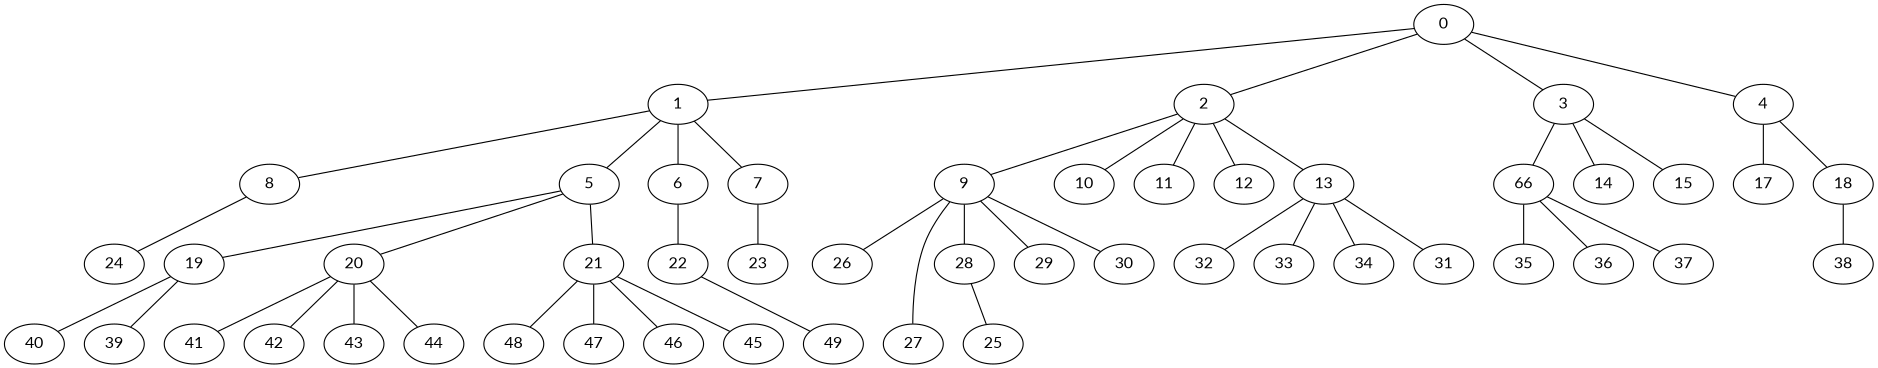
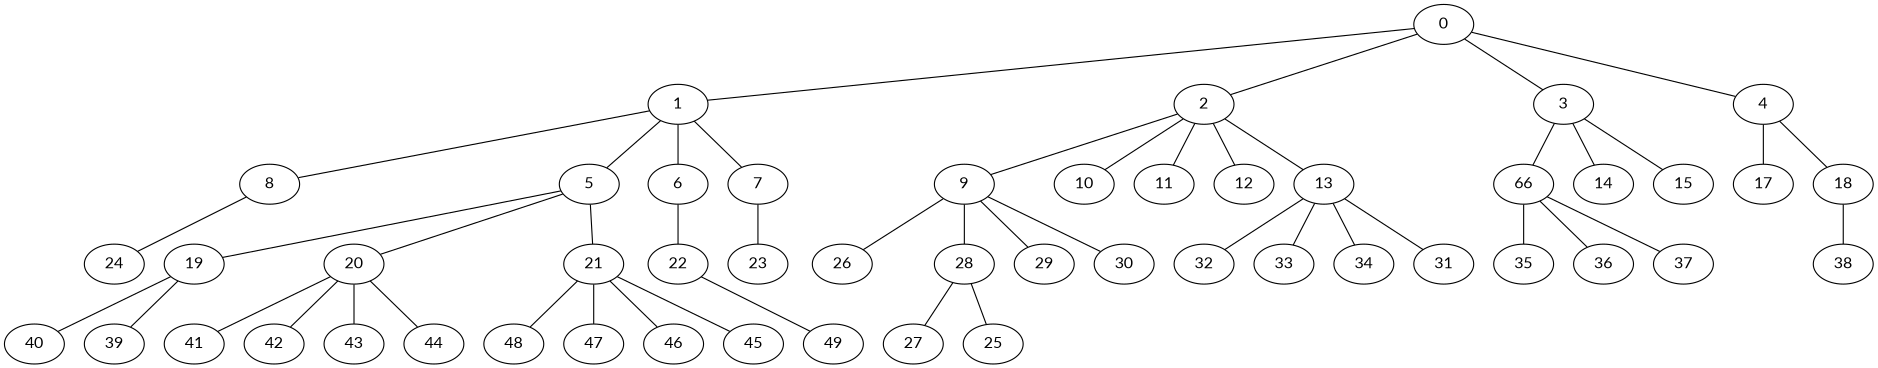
(920, 259) -> (939, 304)
